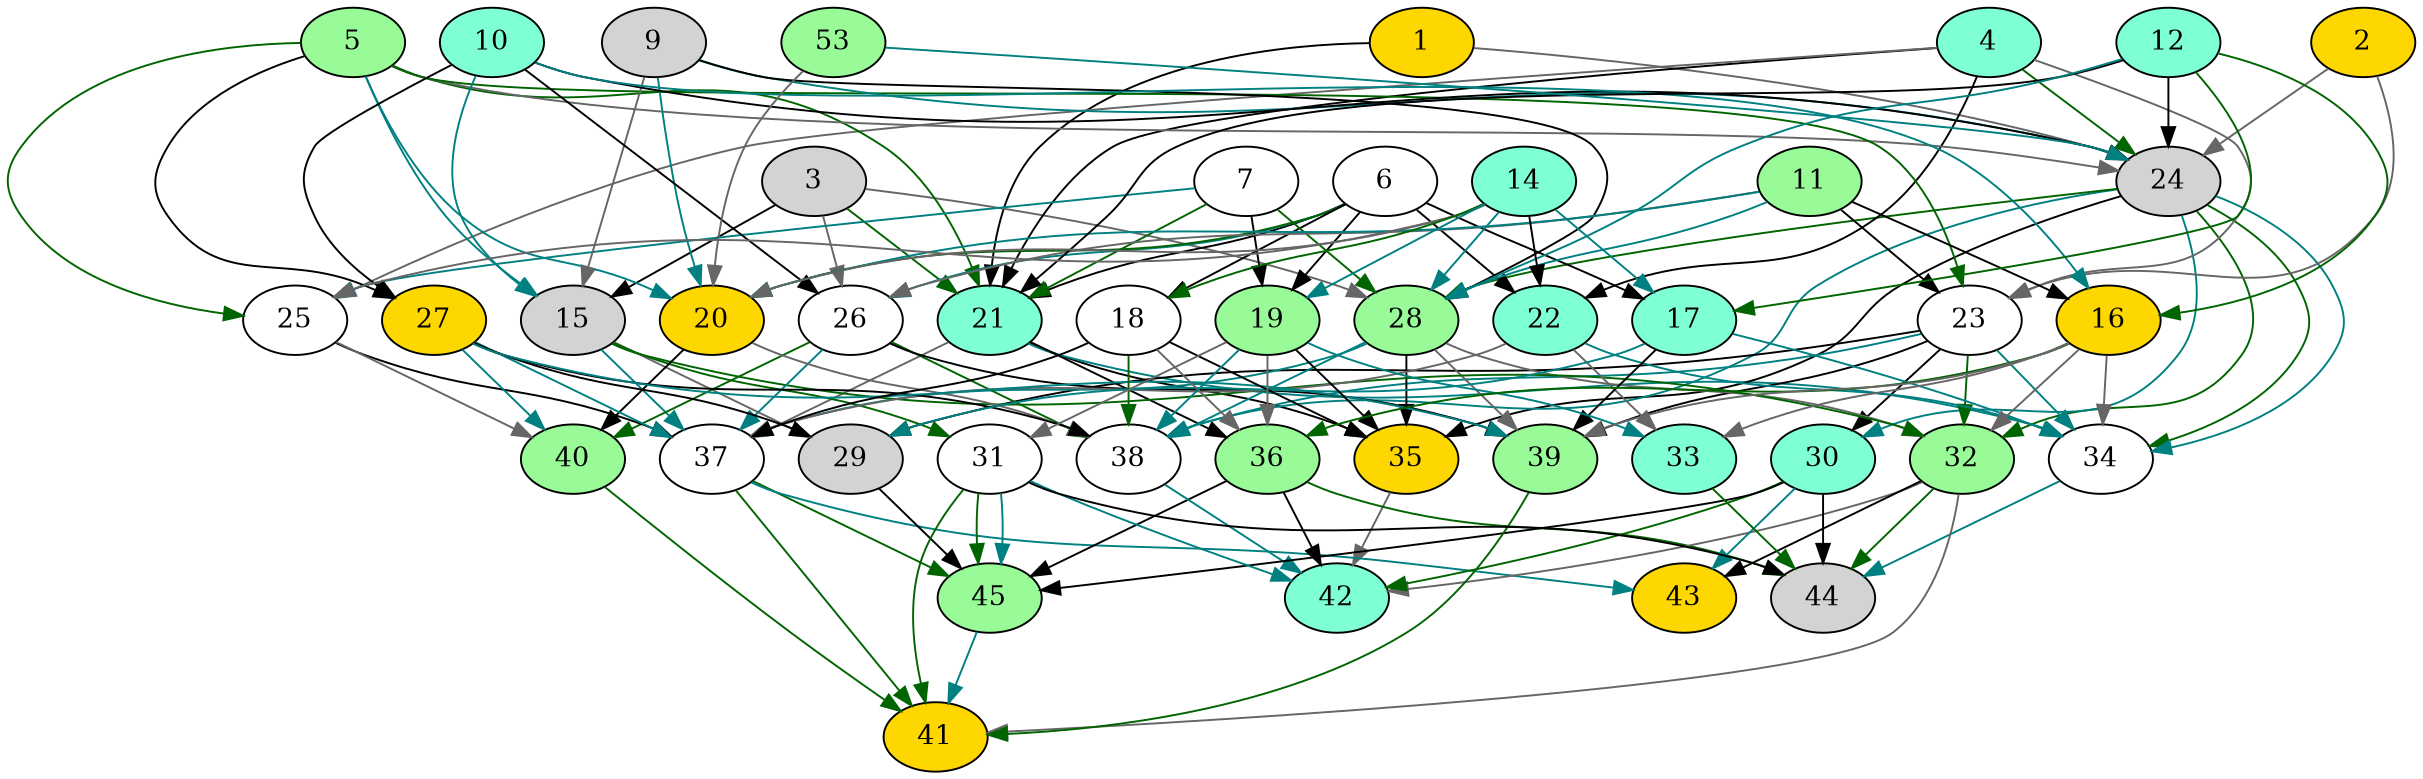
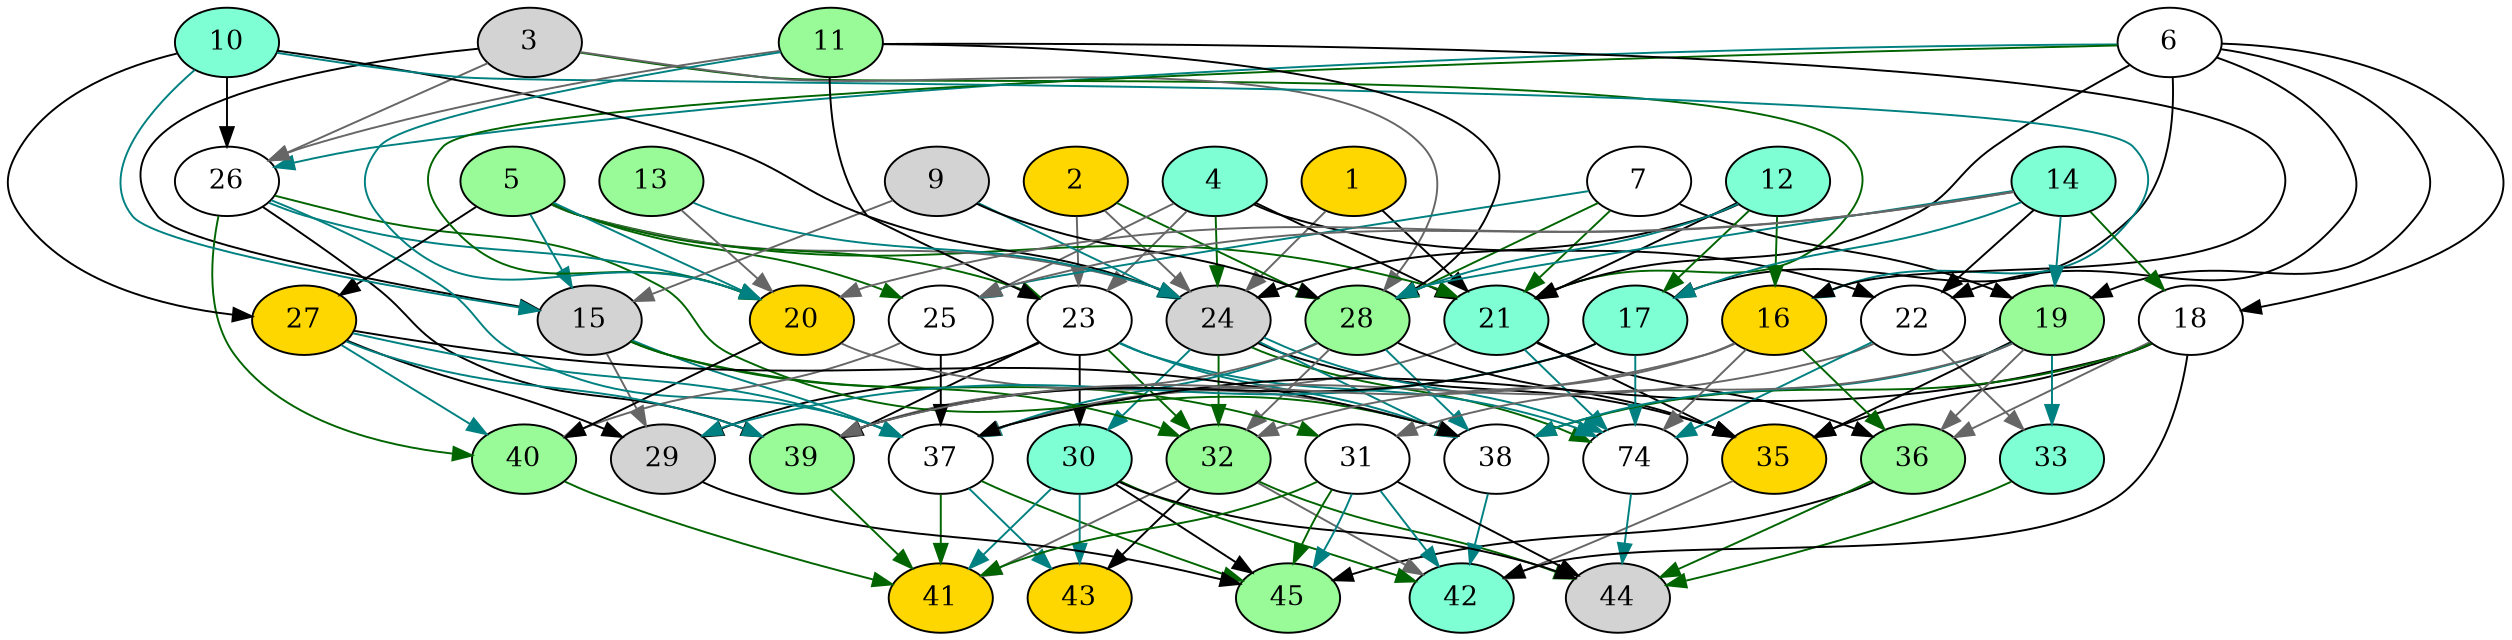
(833, 42) -> (651, 181)
(669, 154) -> (505, 250)
(1789, 229) -> (1208, 247)
(1663, 236) -> (1182, 59)
(1545, 320) -> (1913, 320)
(1906, 388) -> none
(2101, 459) -> (1635, 459)
(1296, 517) -> (1903, 543)
(966, 658) -> (1019, 520)
